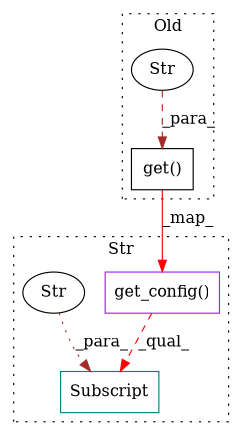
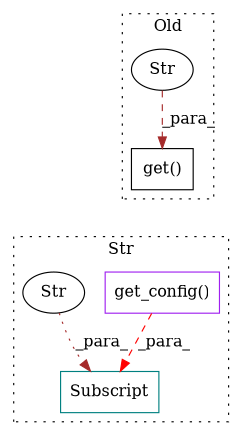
(162, 225) -> none
(164, 342) -> (164, 342)
